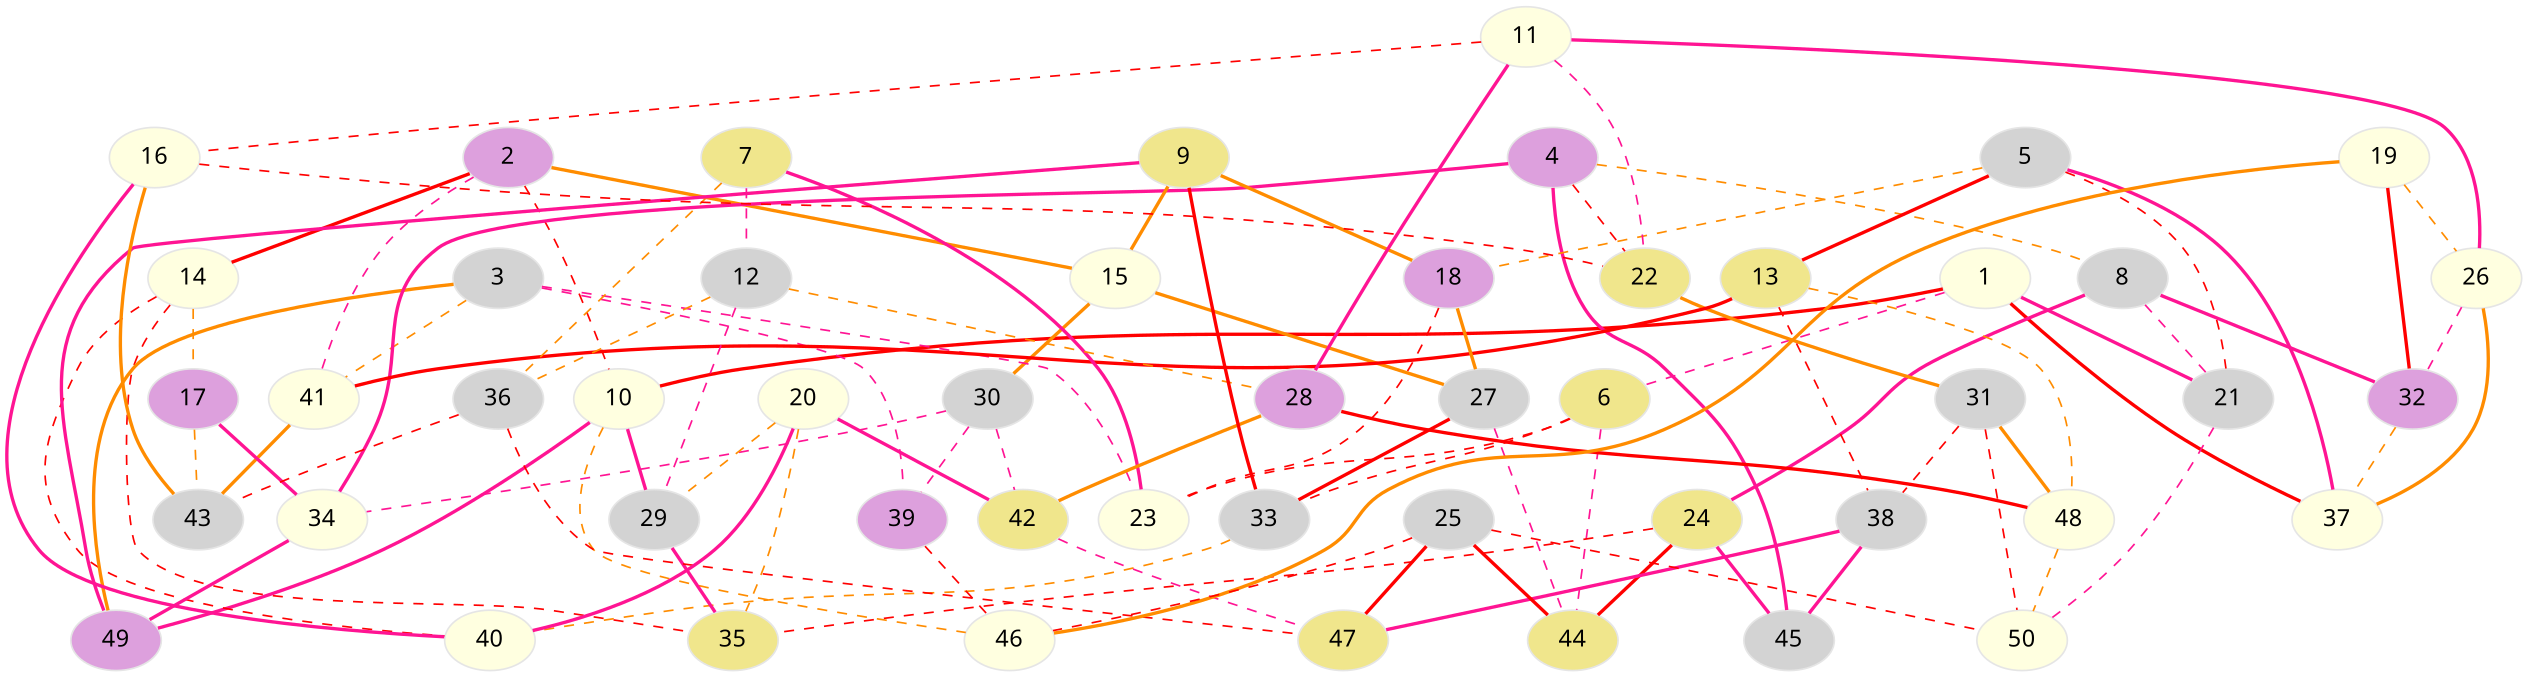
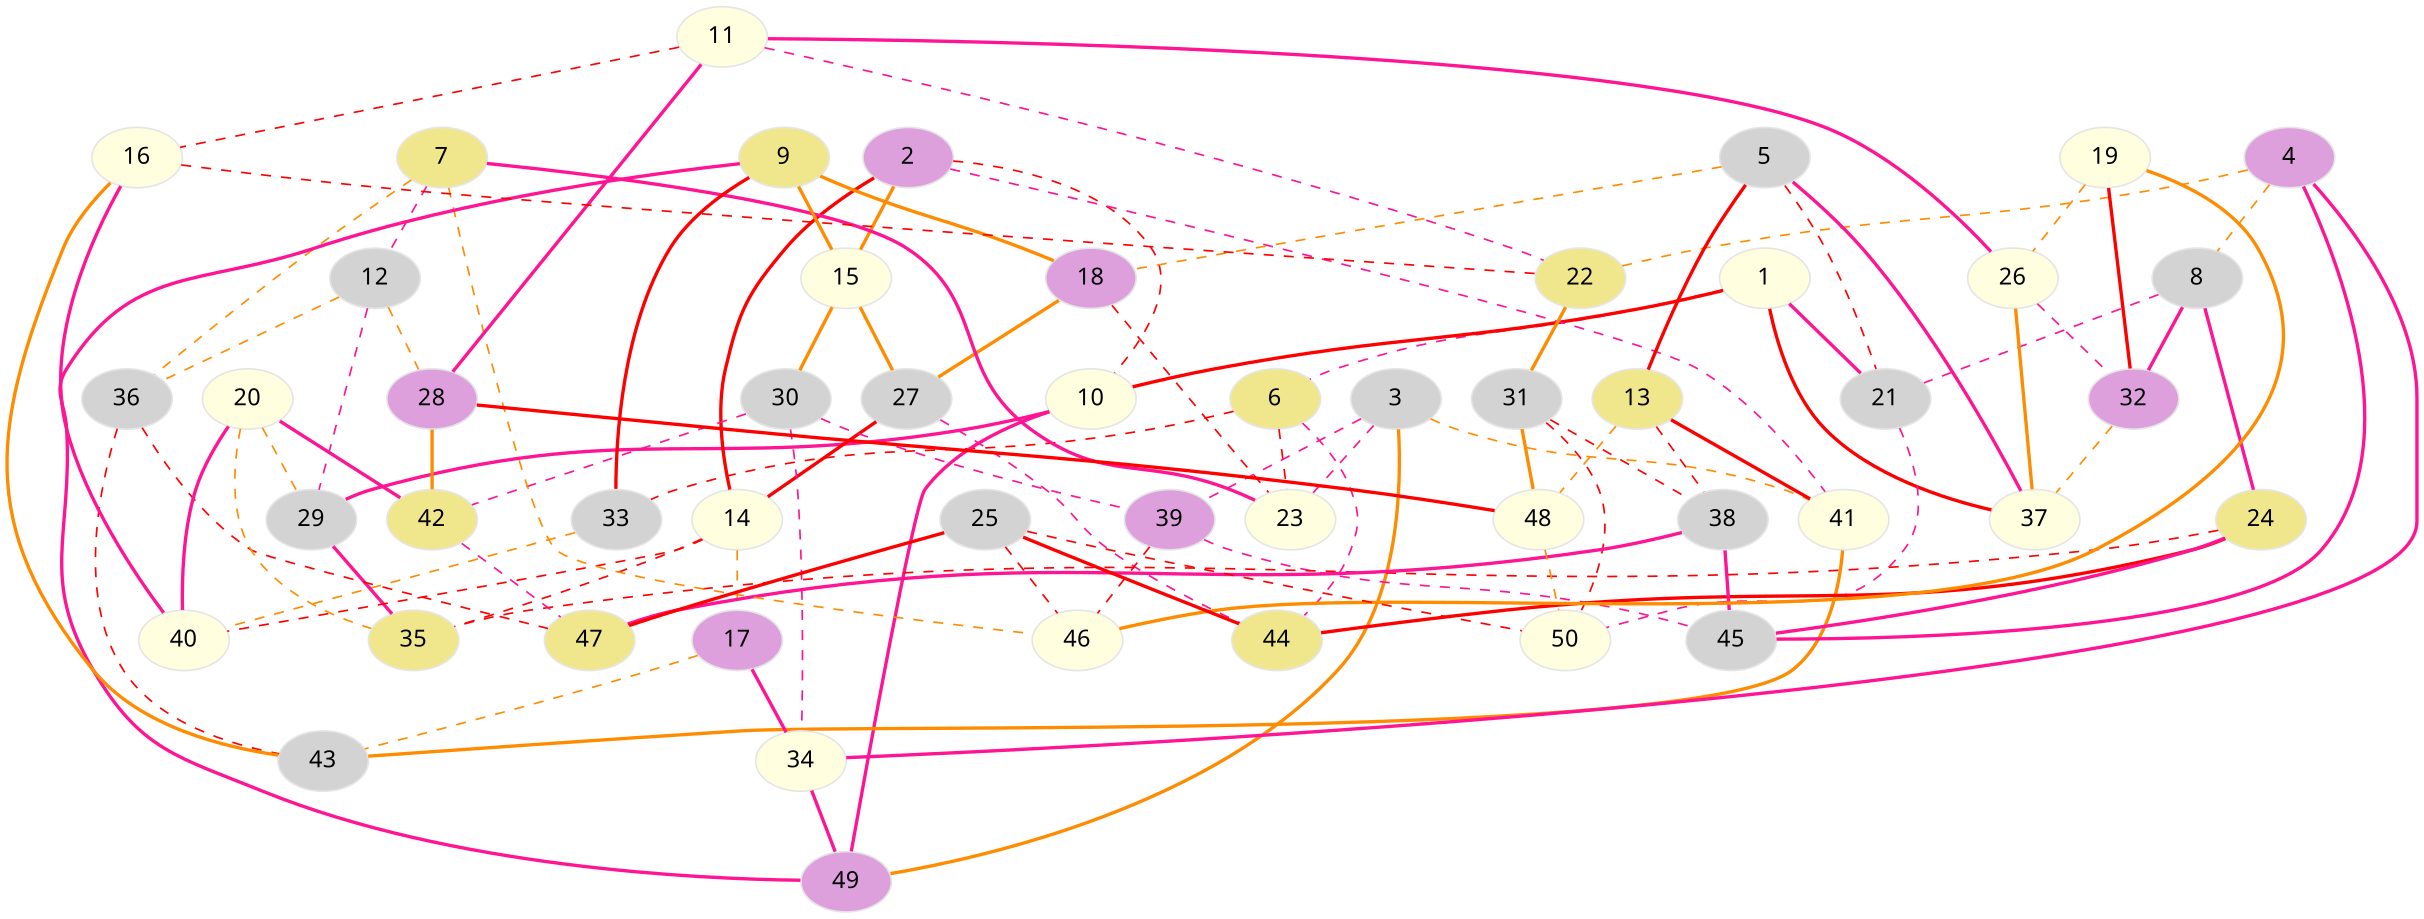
(1599, 218) -> (1935, 218)
(1397, 447) -> (822, 459)
none -> (1447, 587)
(714, 589) -> (565, 554)
